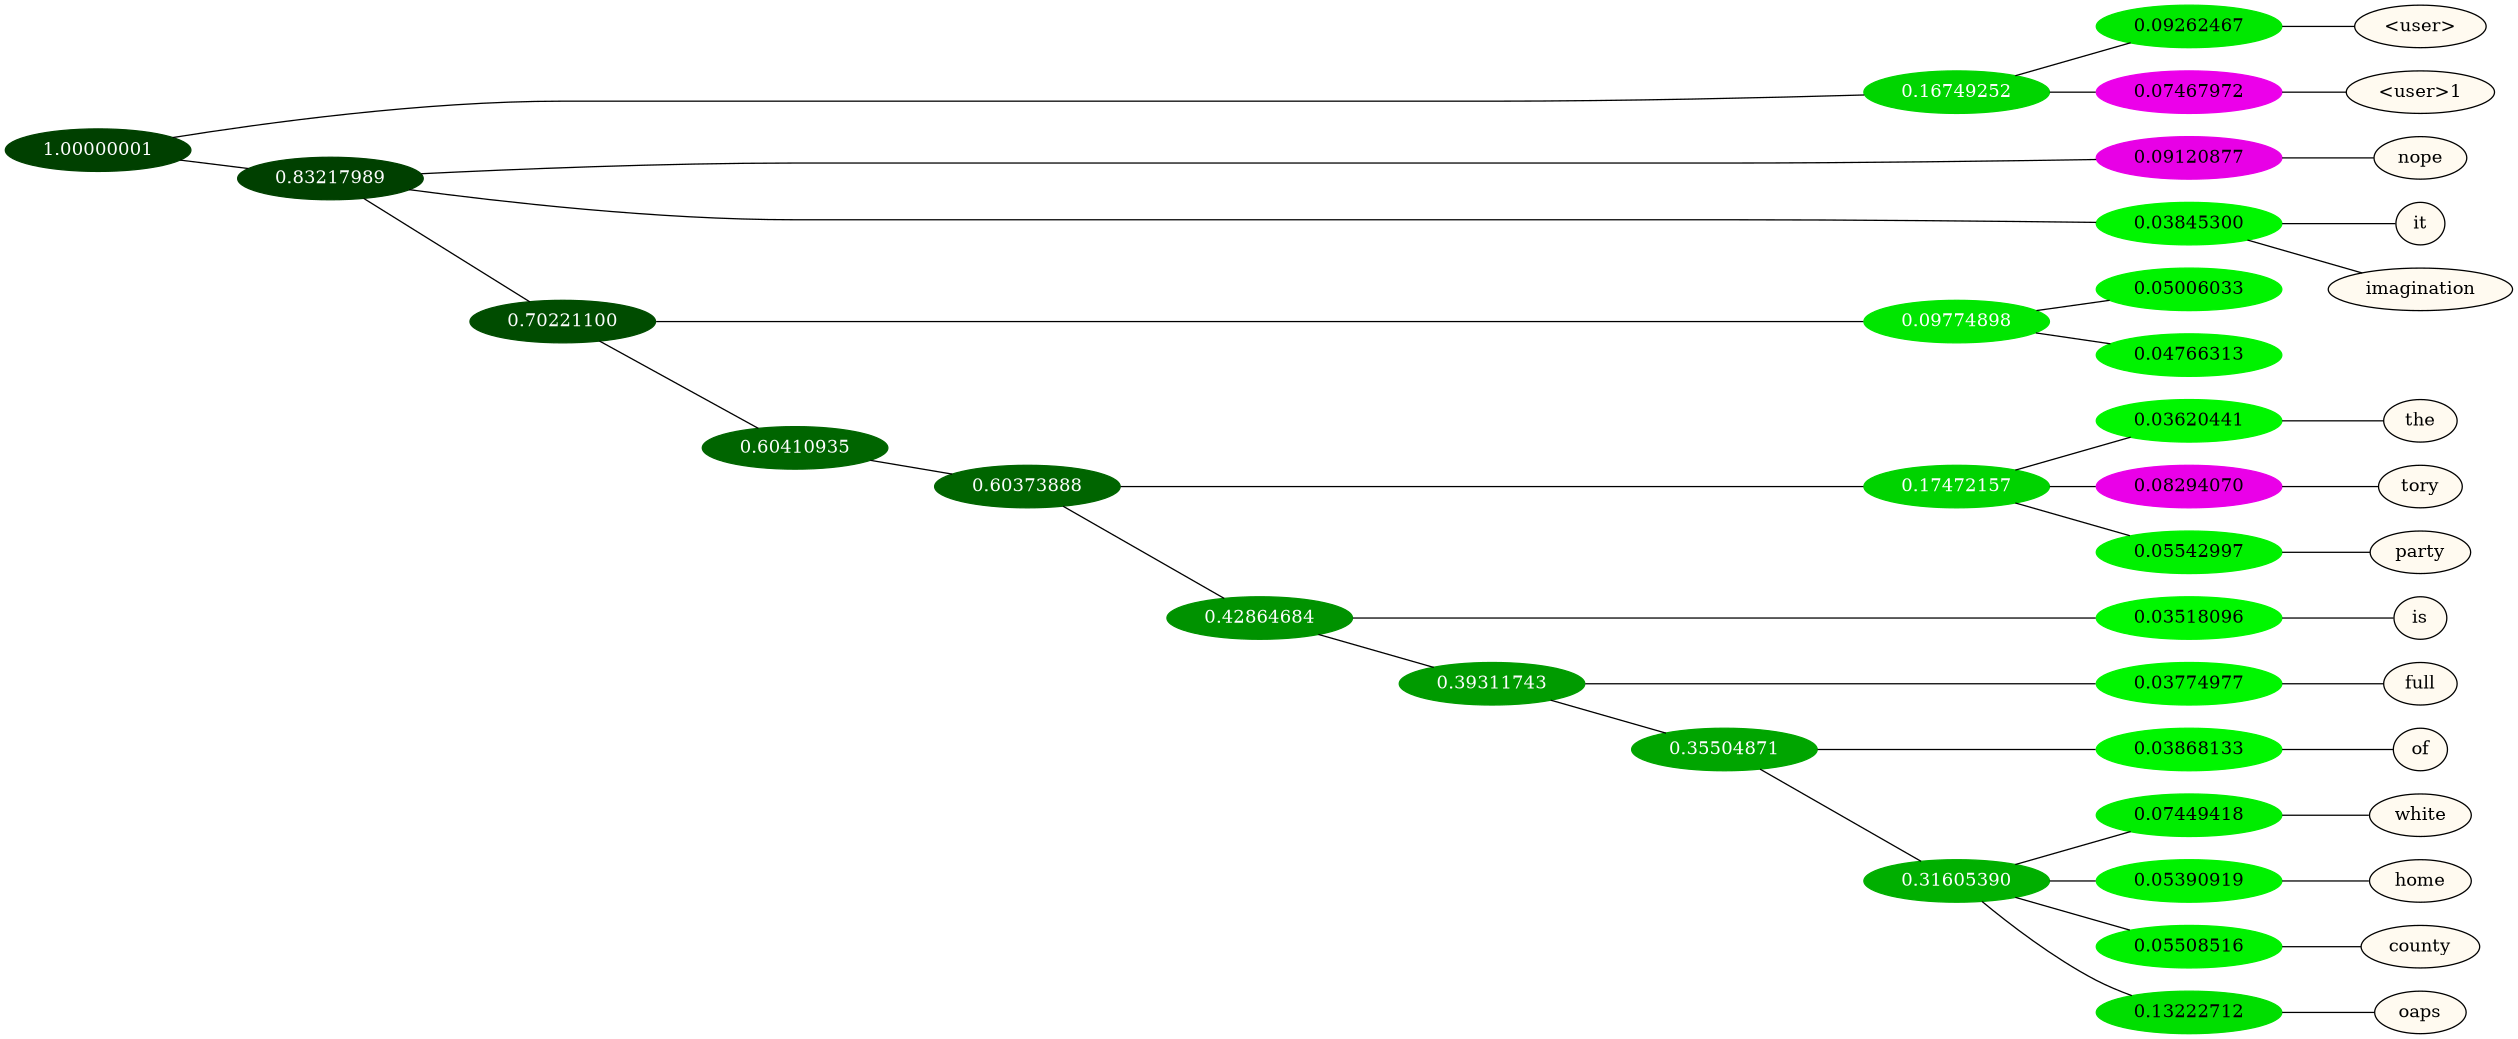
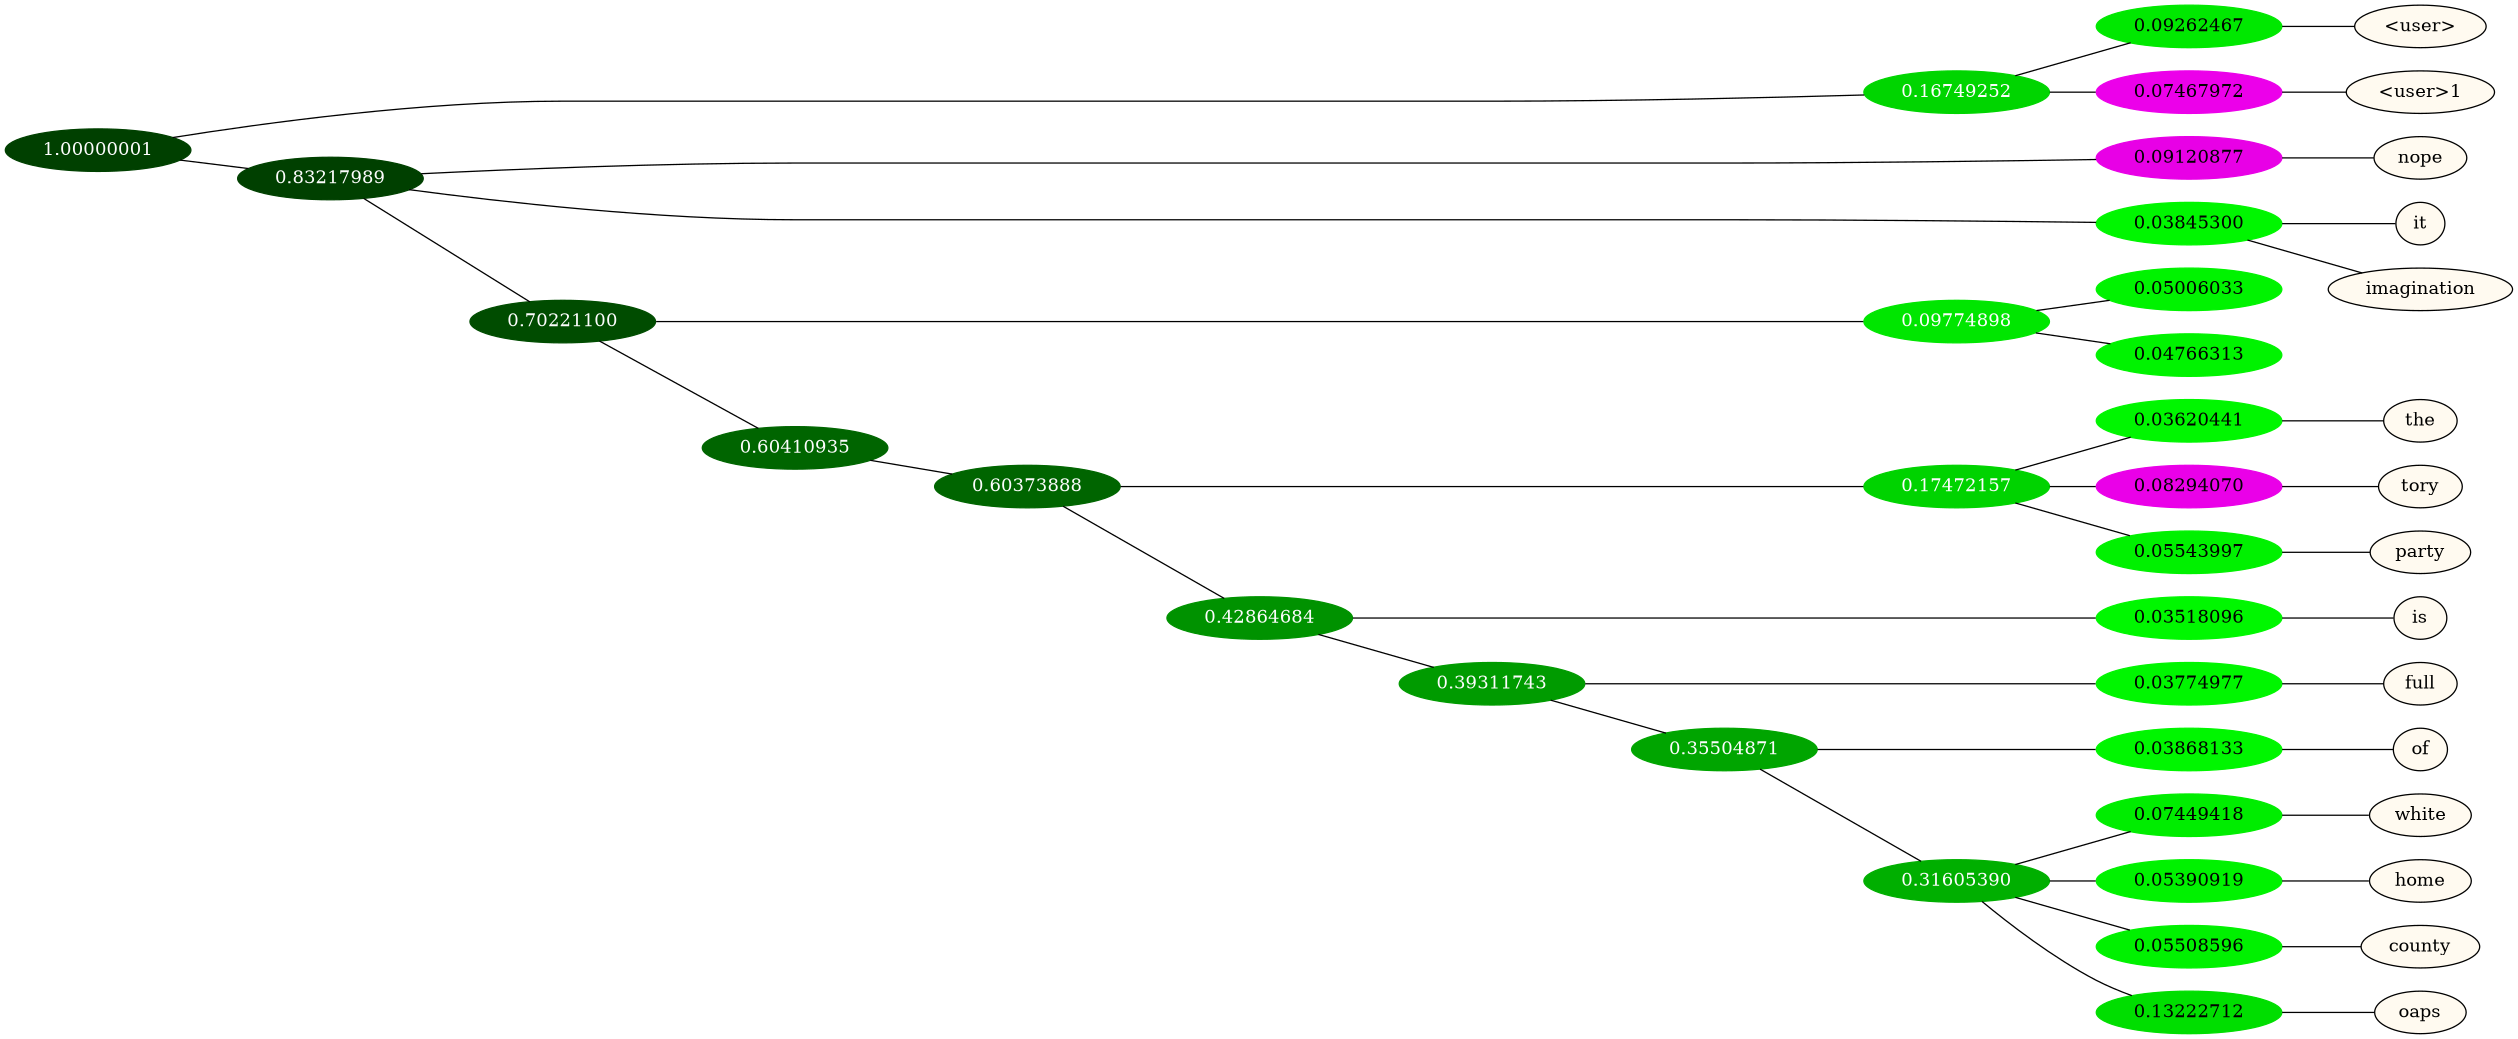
(2189, 552) -> (2189, 552)
(2189, 947) -> (2189, 947)
